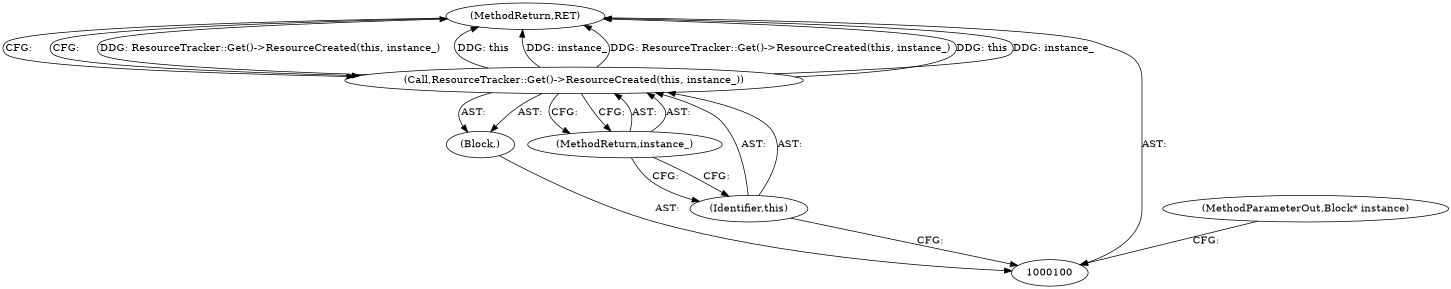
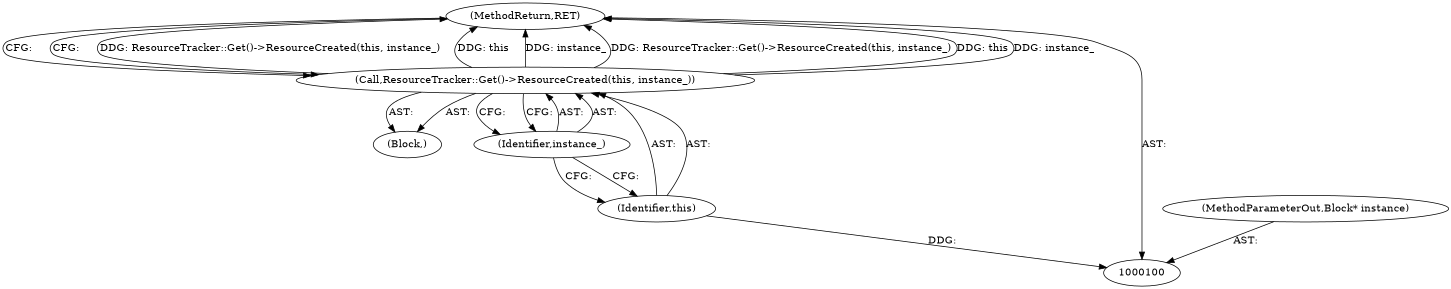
(625, 145) -> (552, 145)
(932, 241) -> (944, 241)
(1208, 241) -> (1247, 241)
(745, 242) -> none
